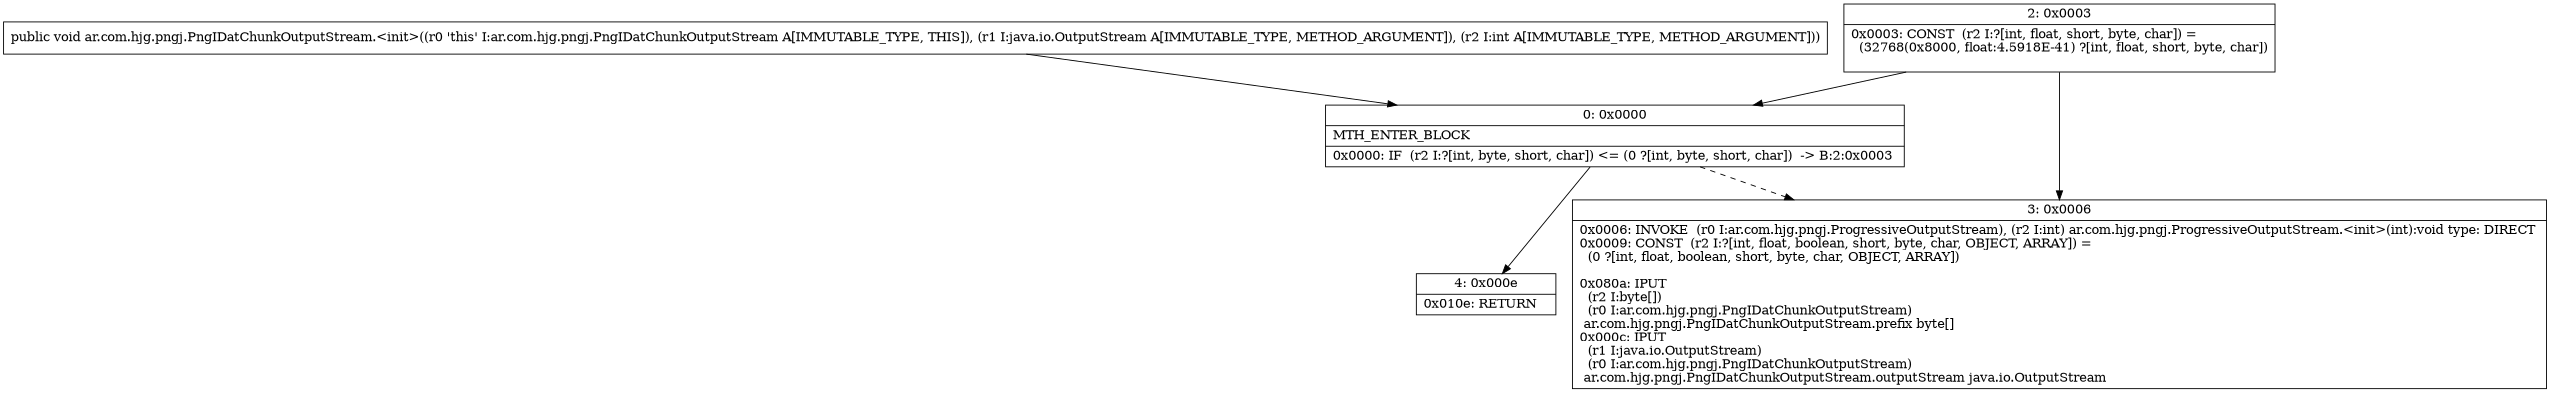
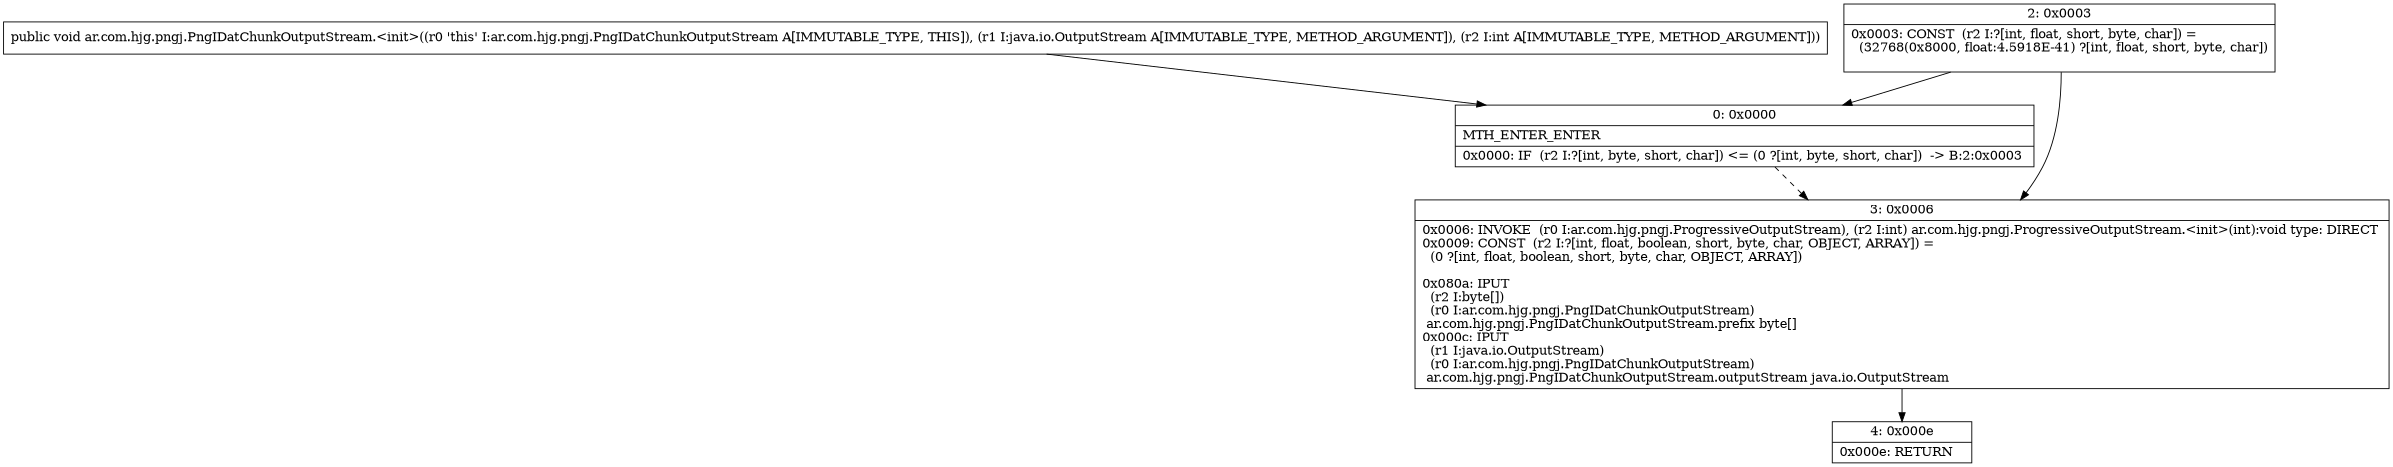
(1402, 136) -> (1531, 136)
(1549, 217) -> (1902, 401)
(1486, 304) -> (1902, 452)
